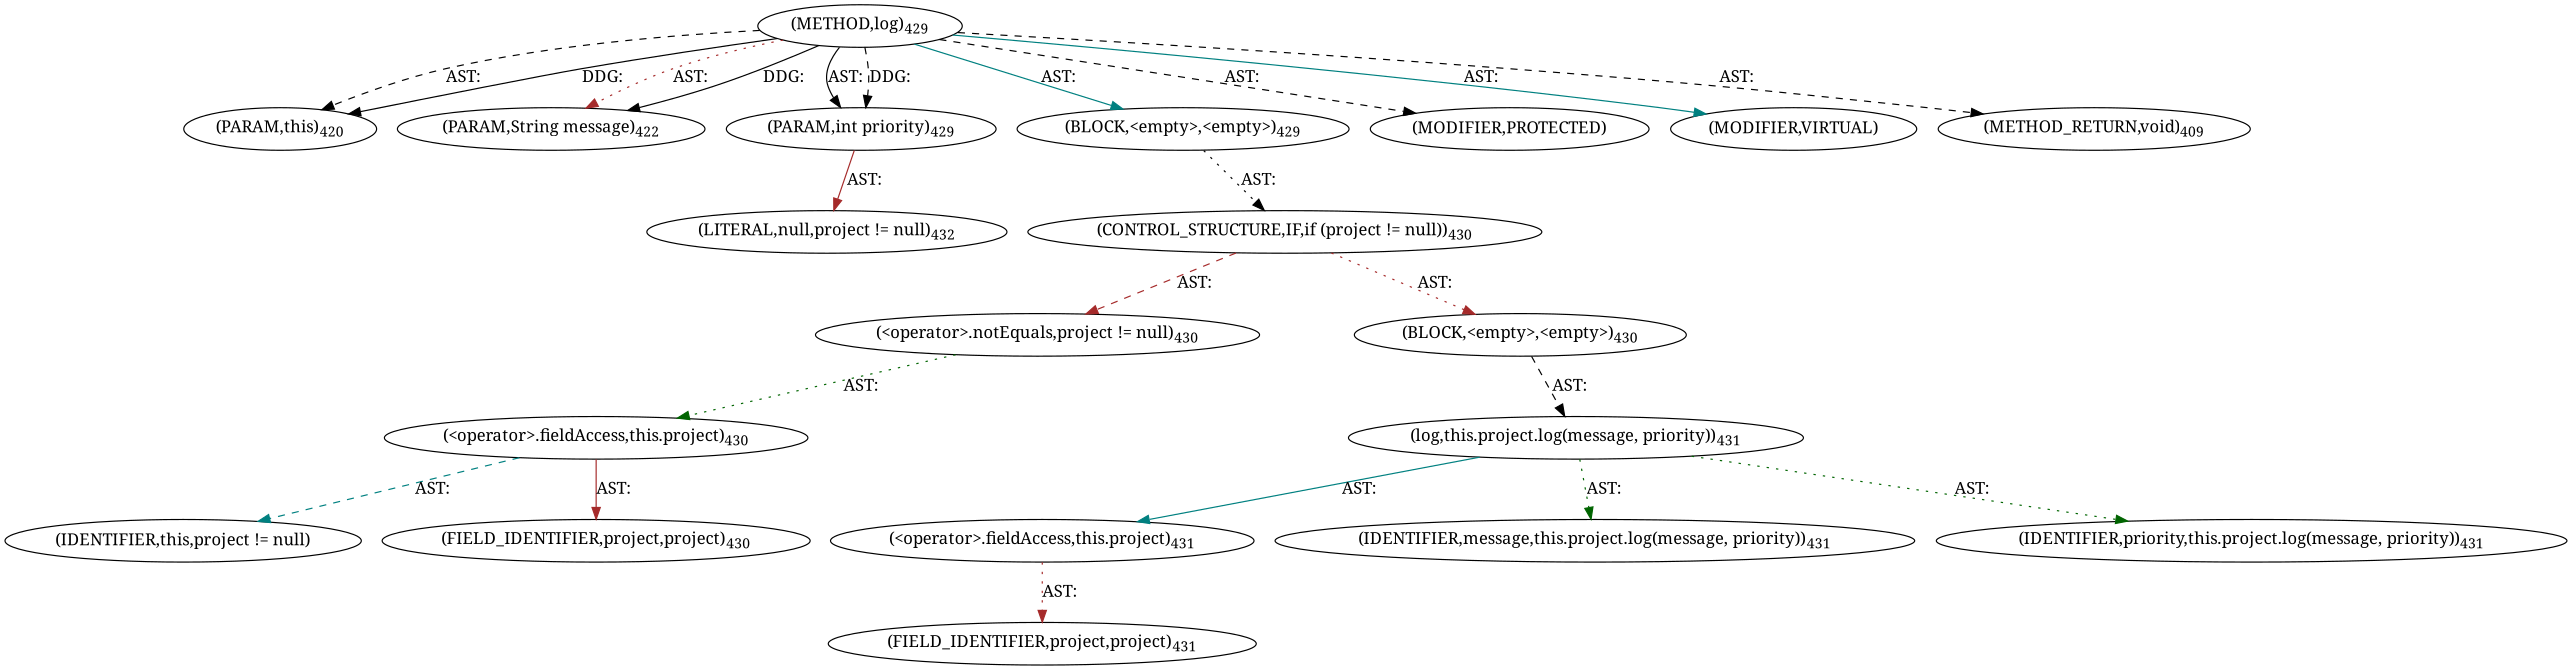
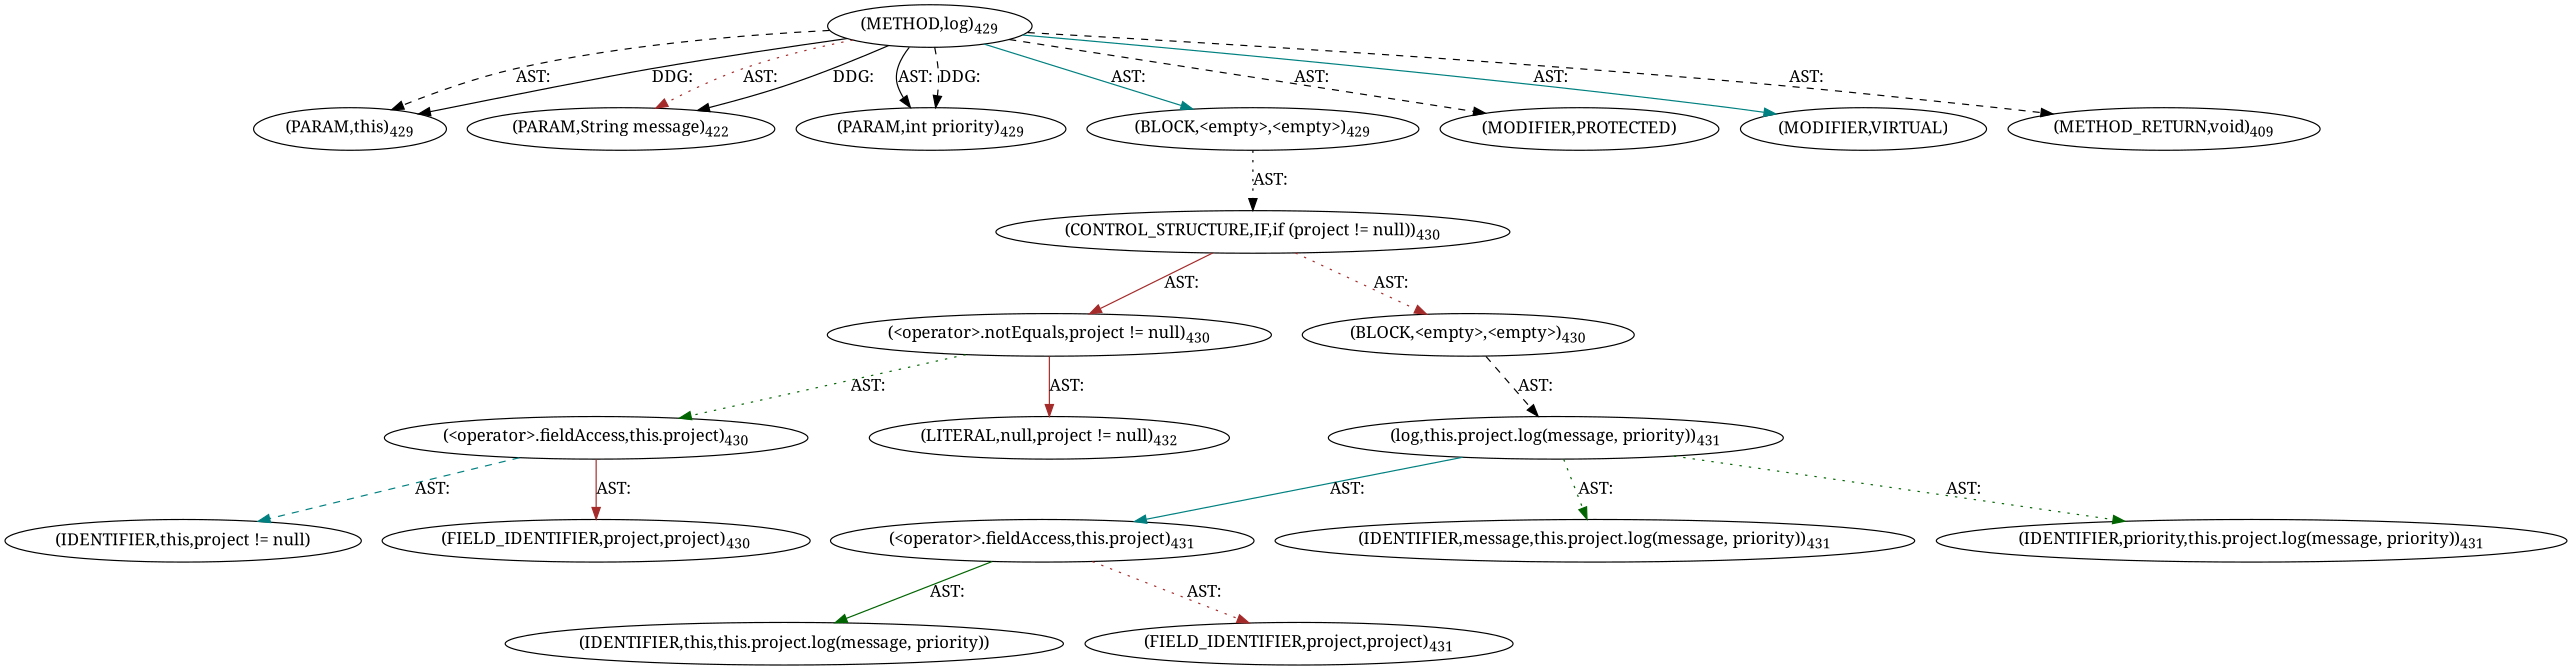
(332, 127) -> (402, 127)
(846, 175) -> (1049, 380)
(1166, 281) -> (1157, 281)
none -> (784, 644)
